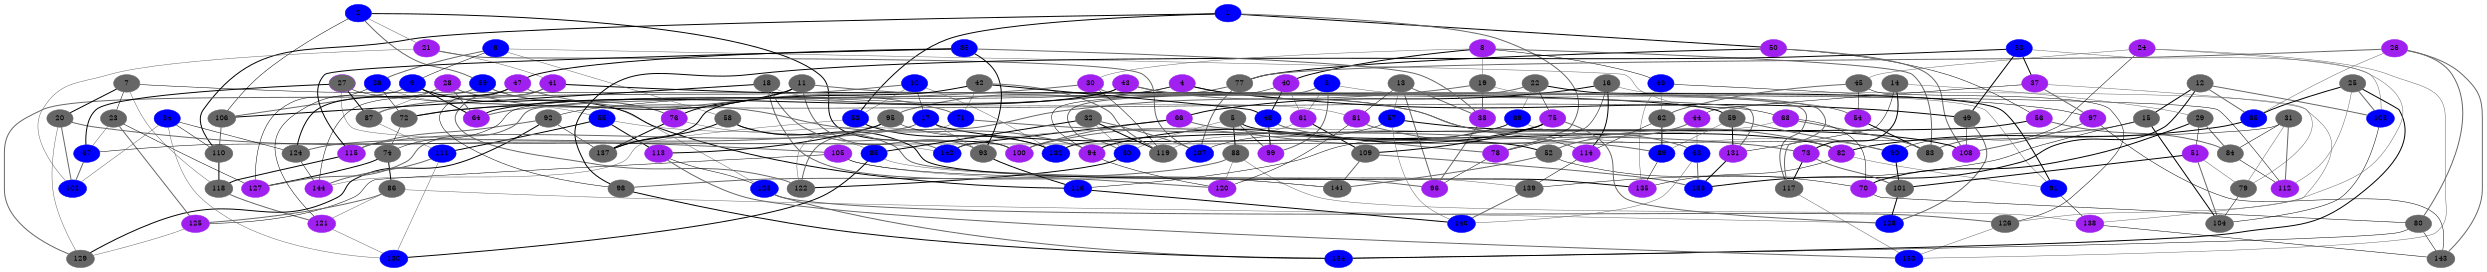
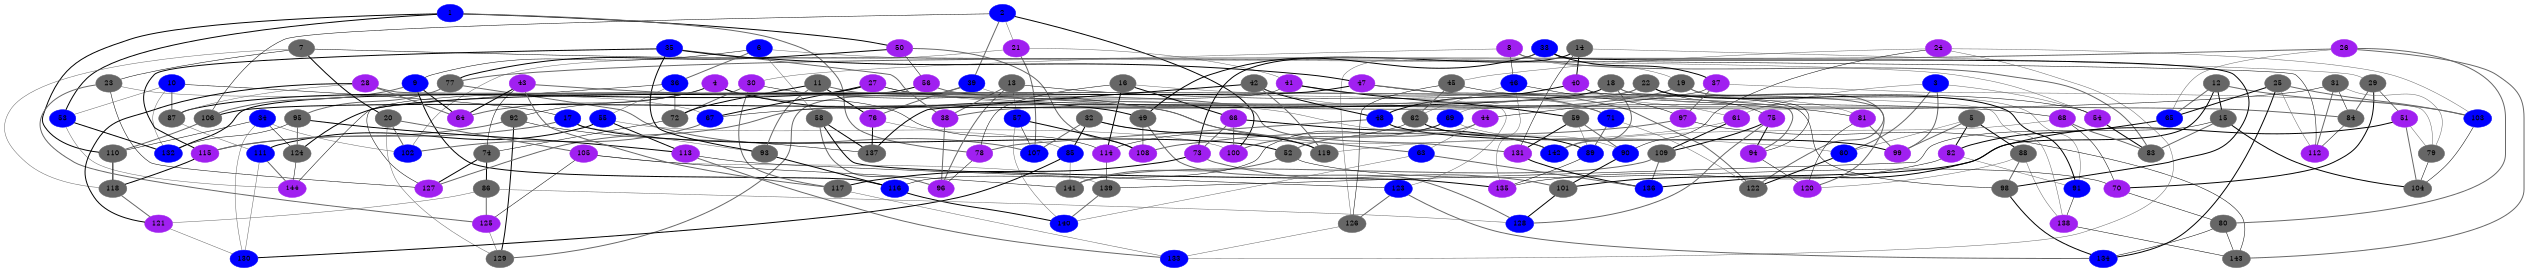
(1422, 55) -> (1577, 69)
(342, 83) -> (873, 83)
(289, 119) -> (161, 108)
(1599, 136) -> (1880, 136)
